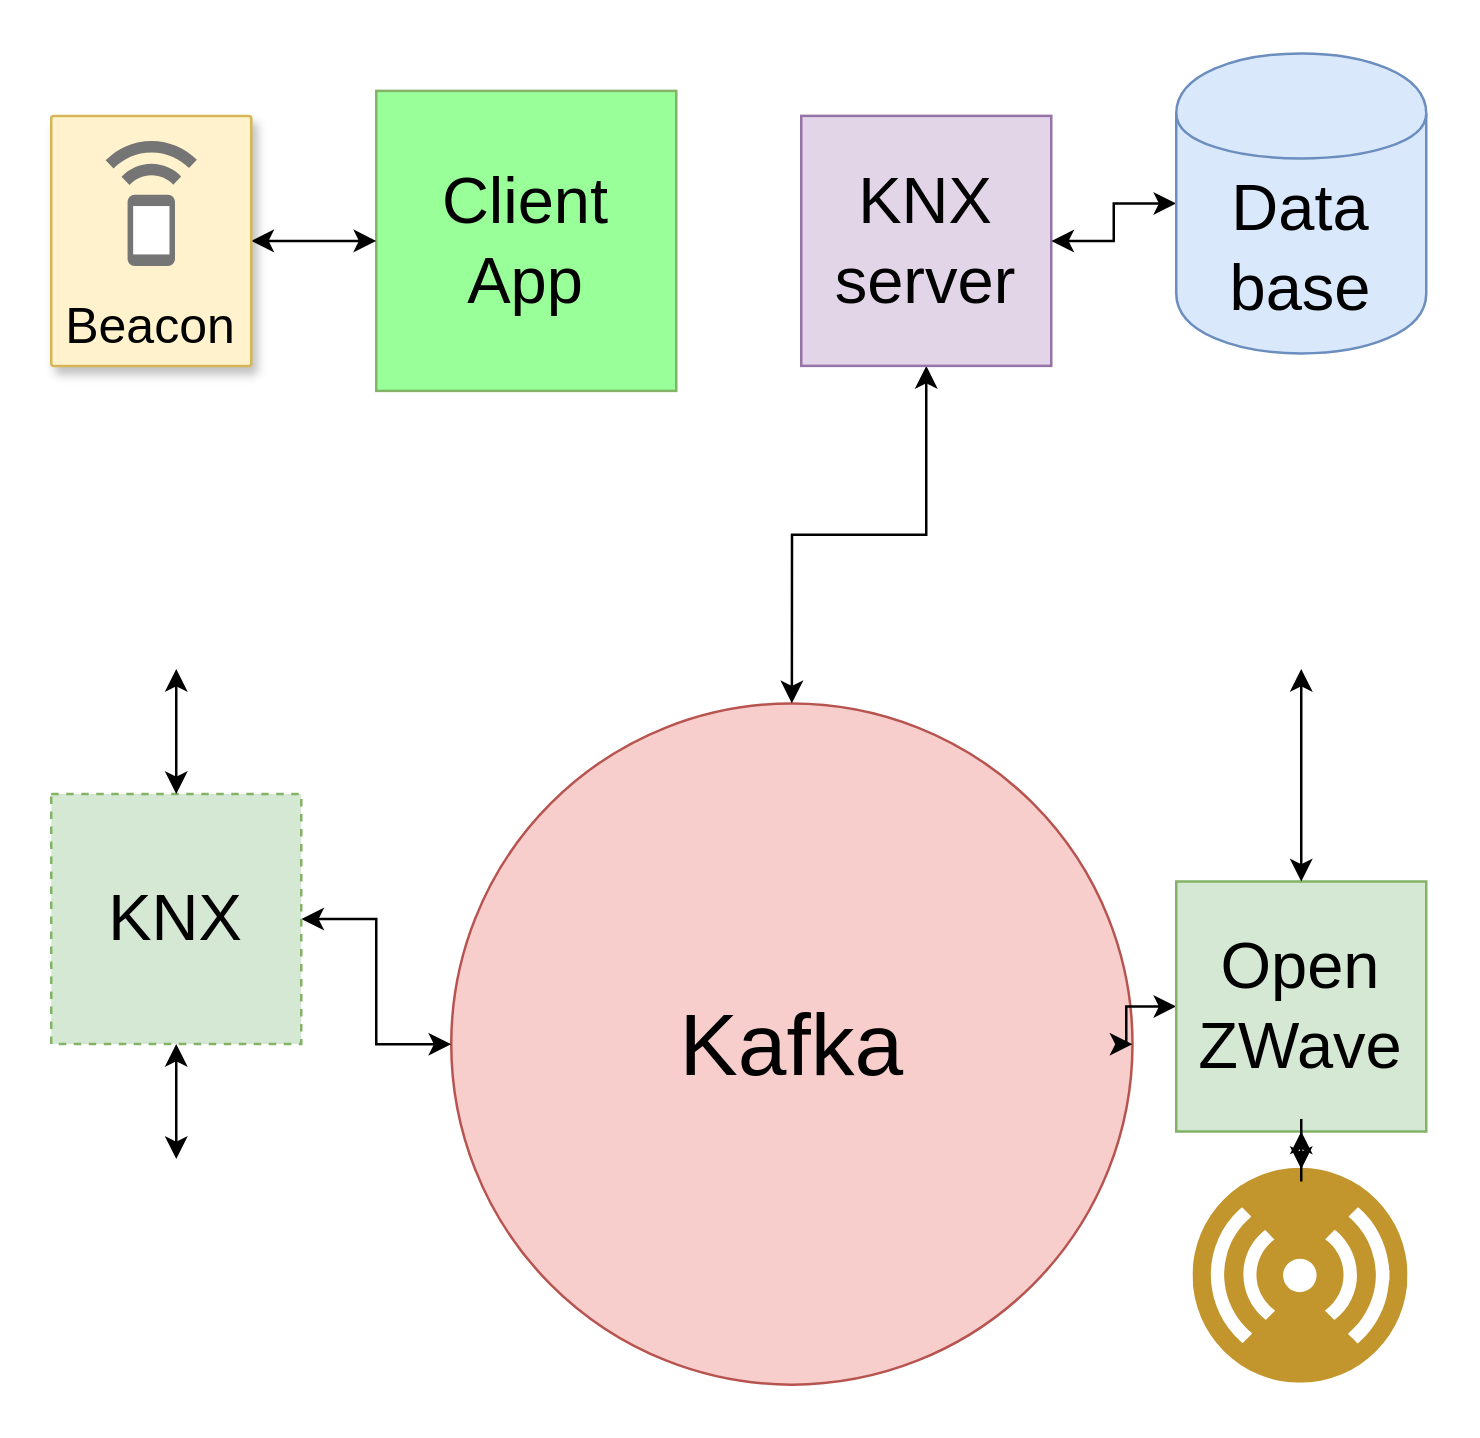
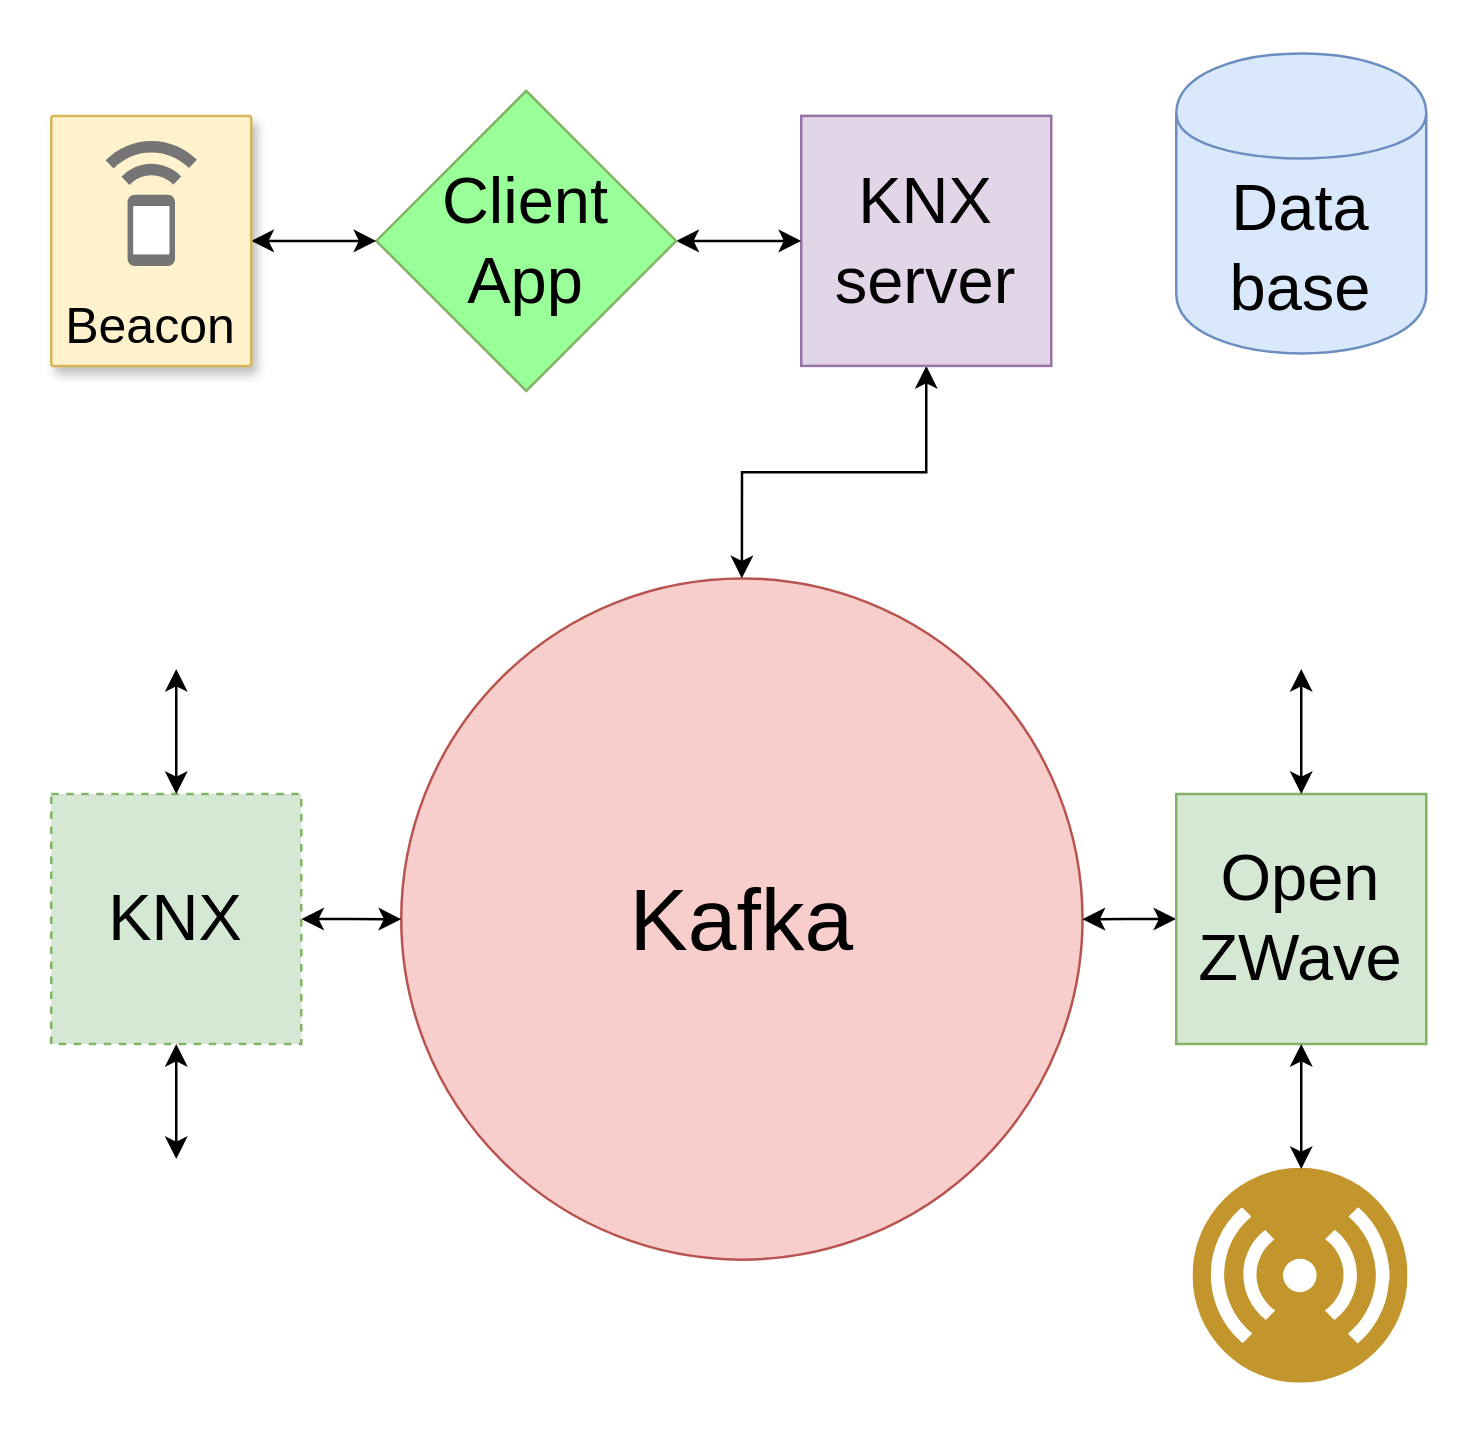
(1114, 221) -> none
(526, 241) -> (526, 241)
none -> (738, 241)
(1301, 1006) -> (1301, 919)
(792, 1044) -> (742, 919)
